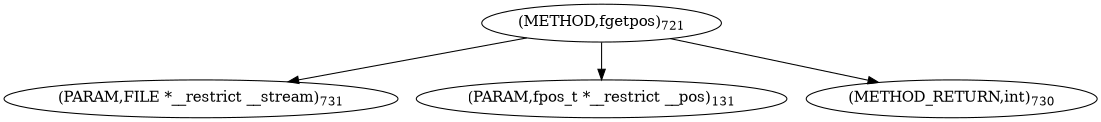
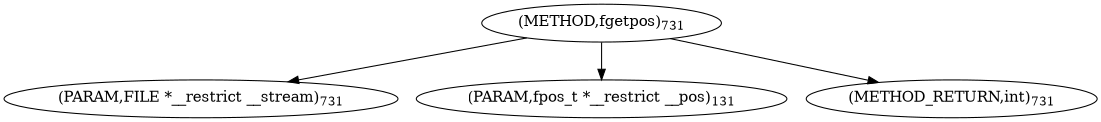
(673, 22) -> (673, 22)
(1043, 97) -> (1043, 97)
